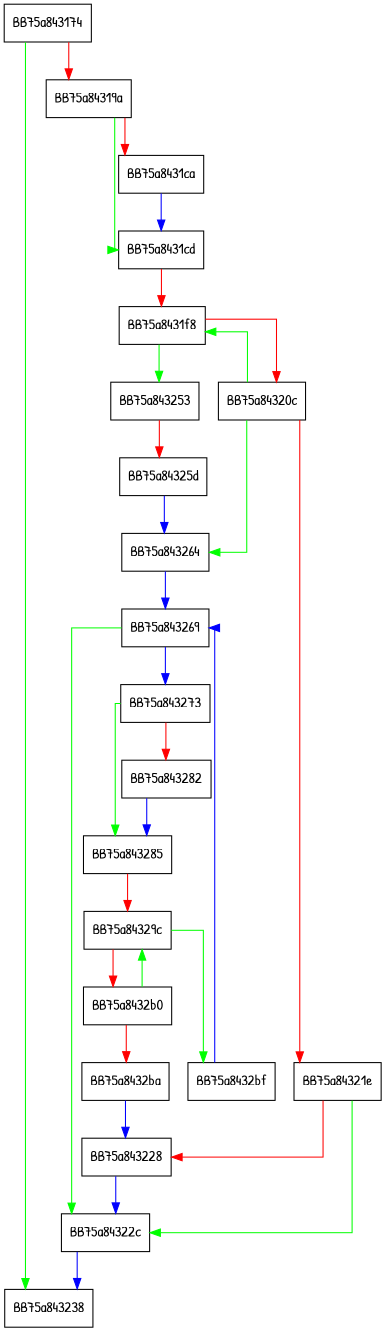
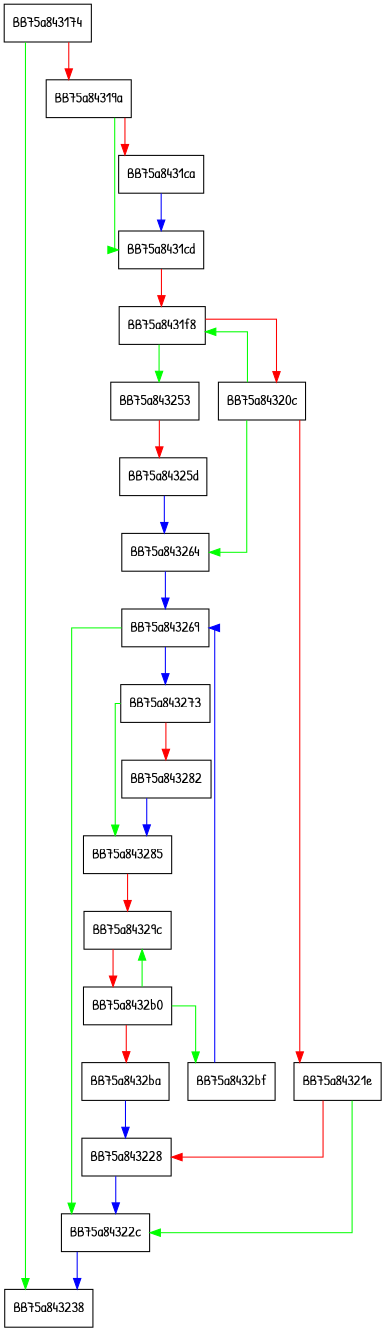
(203, 975) -> (196, 1017)
